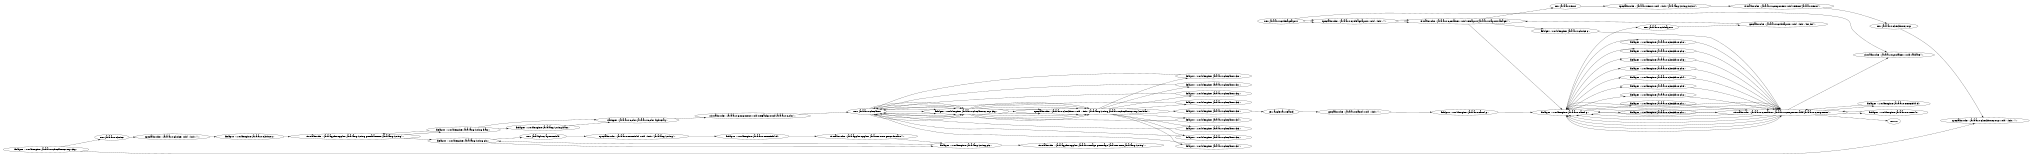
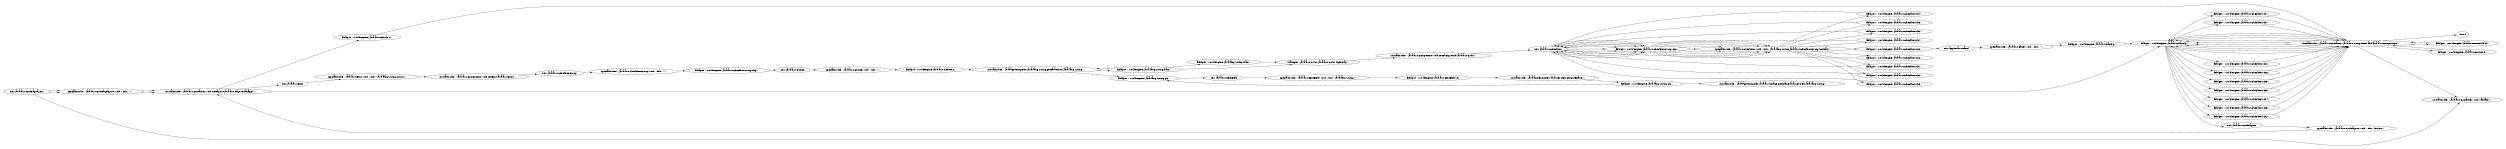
(543, 136) -> (1224, 78)
(710, 147) -> none
(1028, 154) -> (680, 71)
